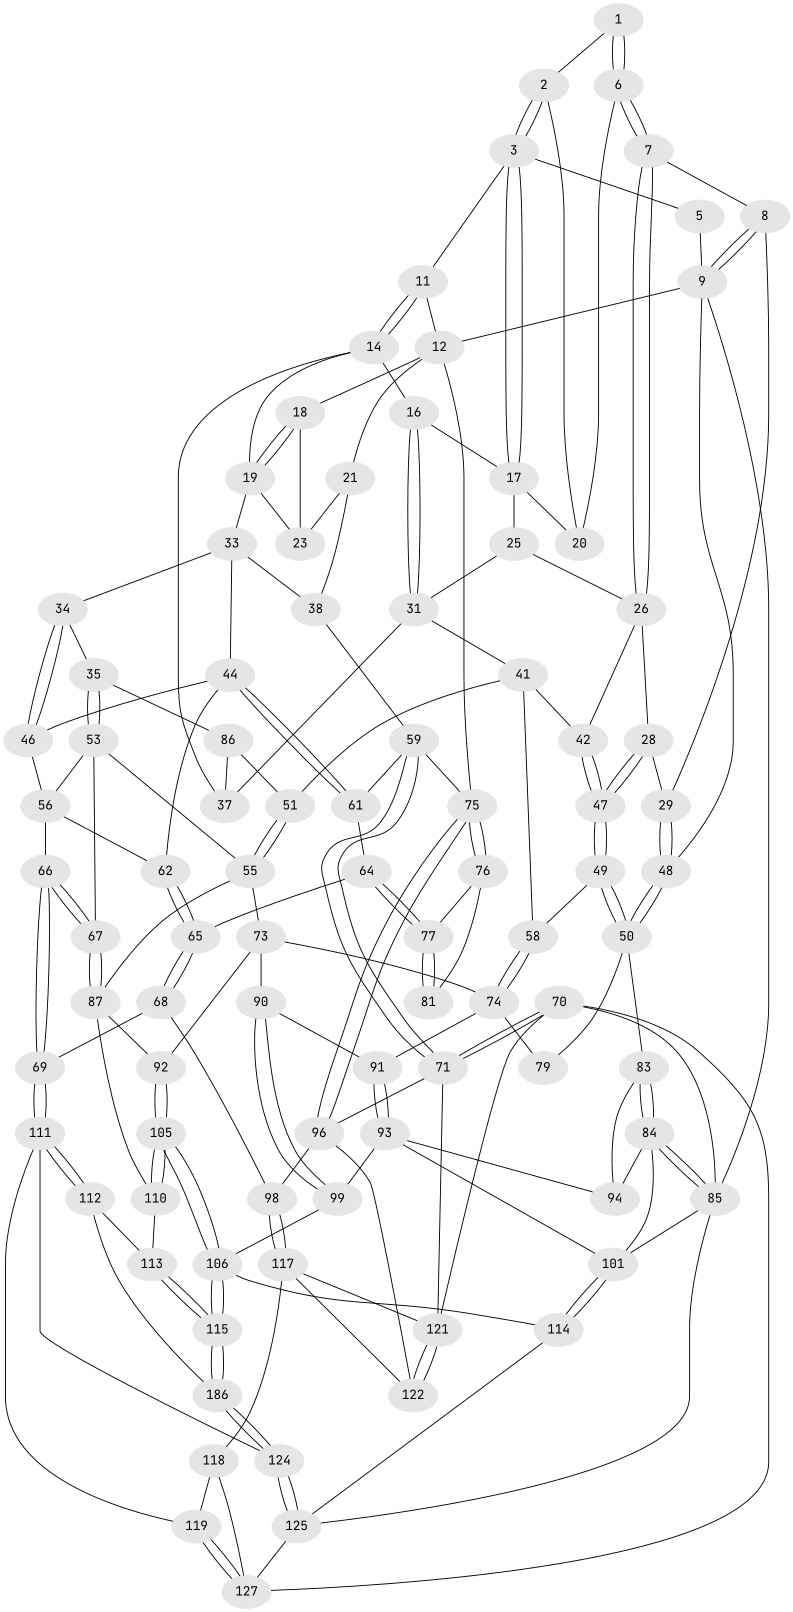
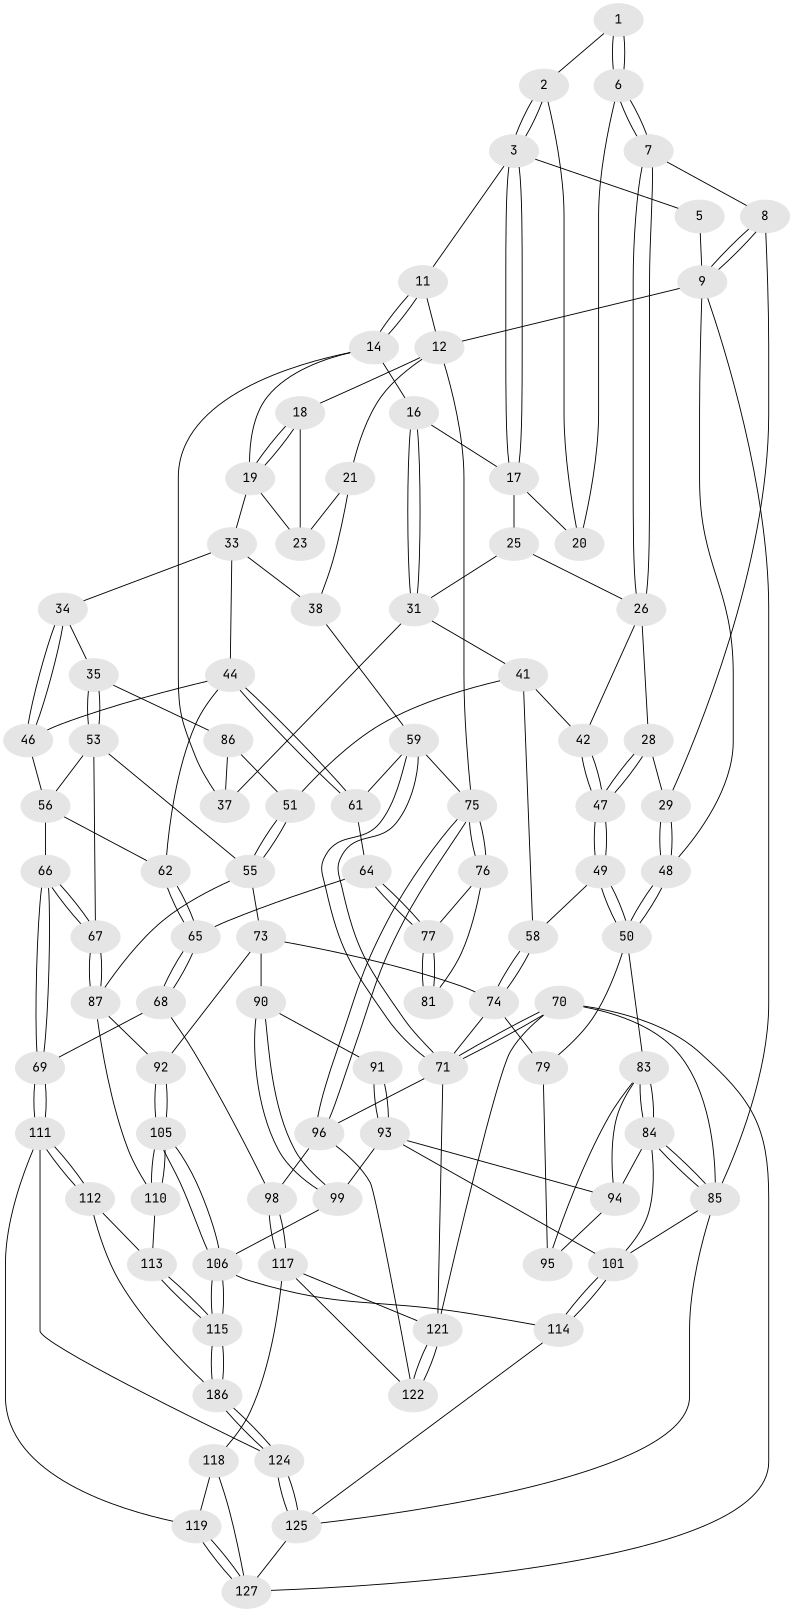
(436, 1035) -> (468, 1035)
none -> (548, 1265)
